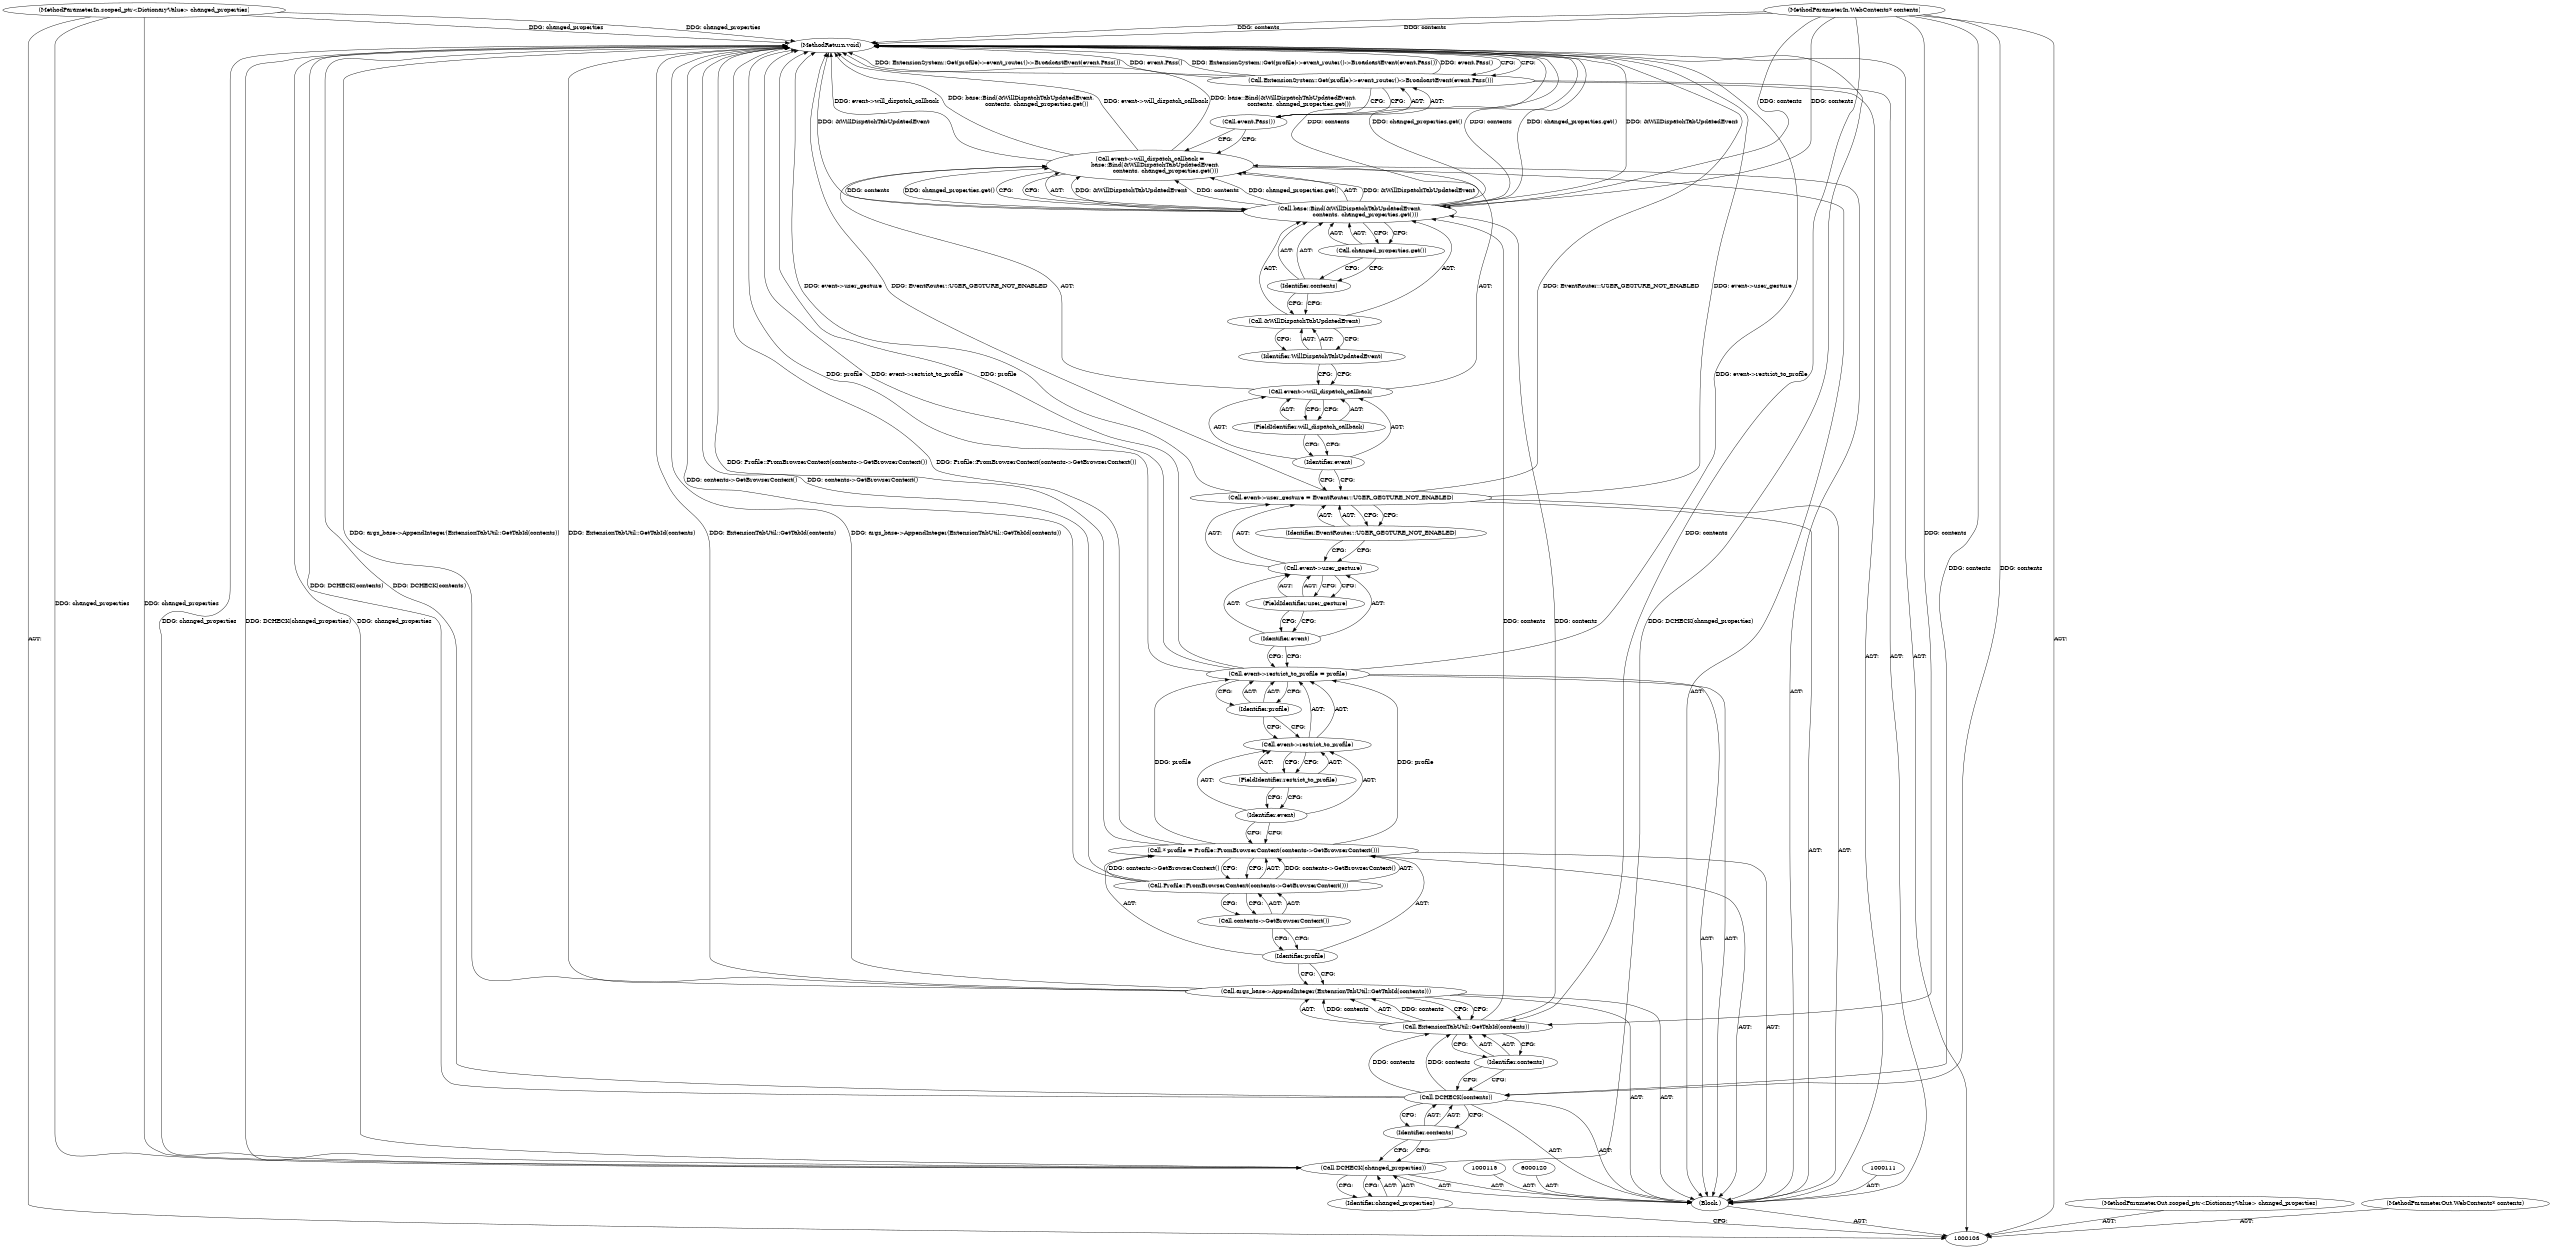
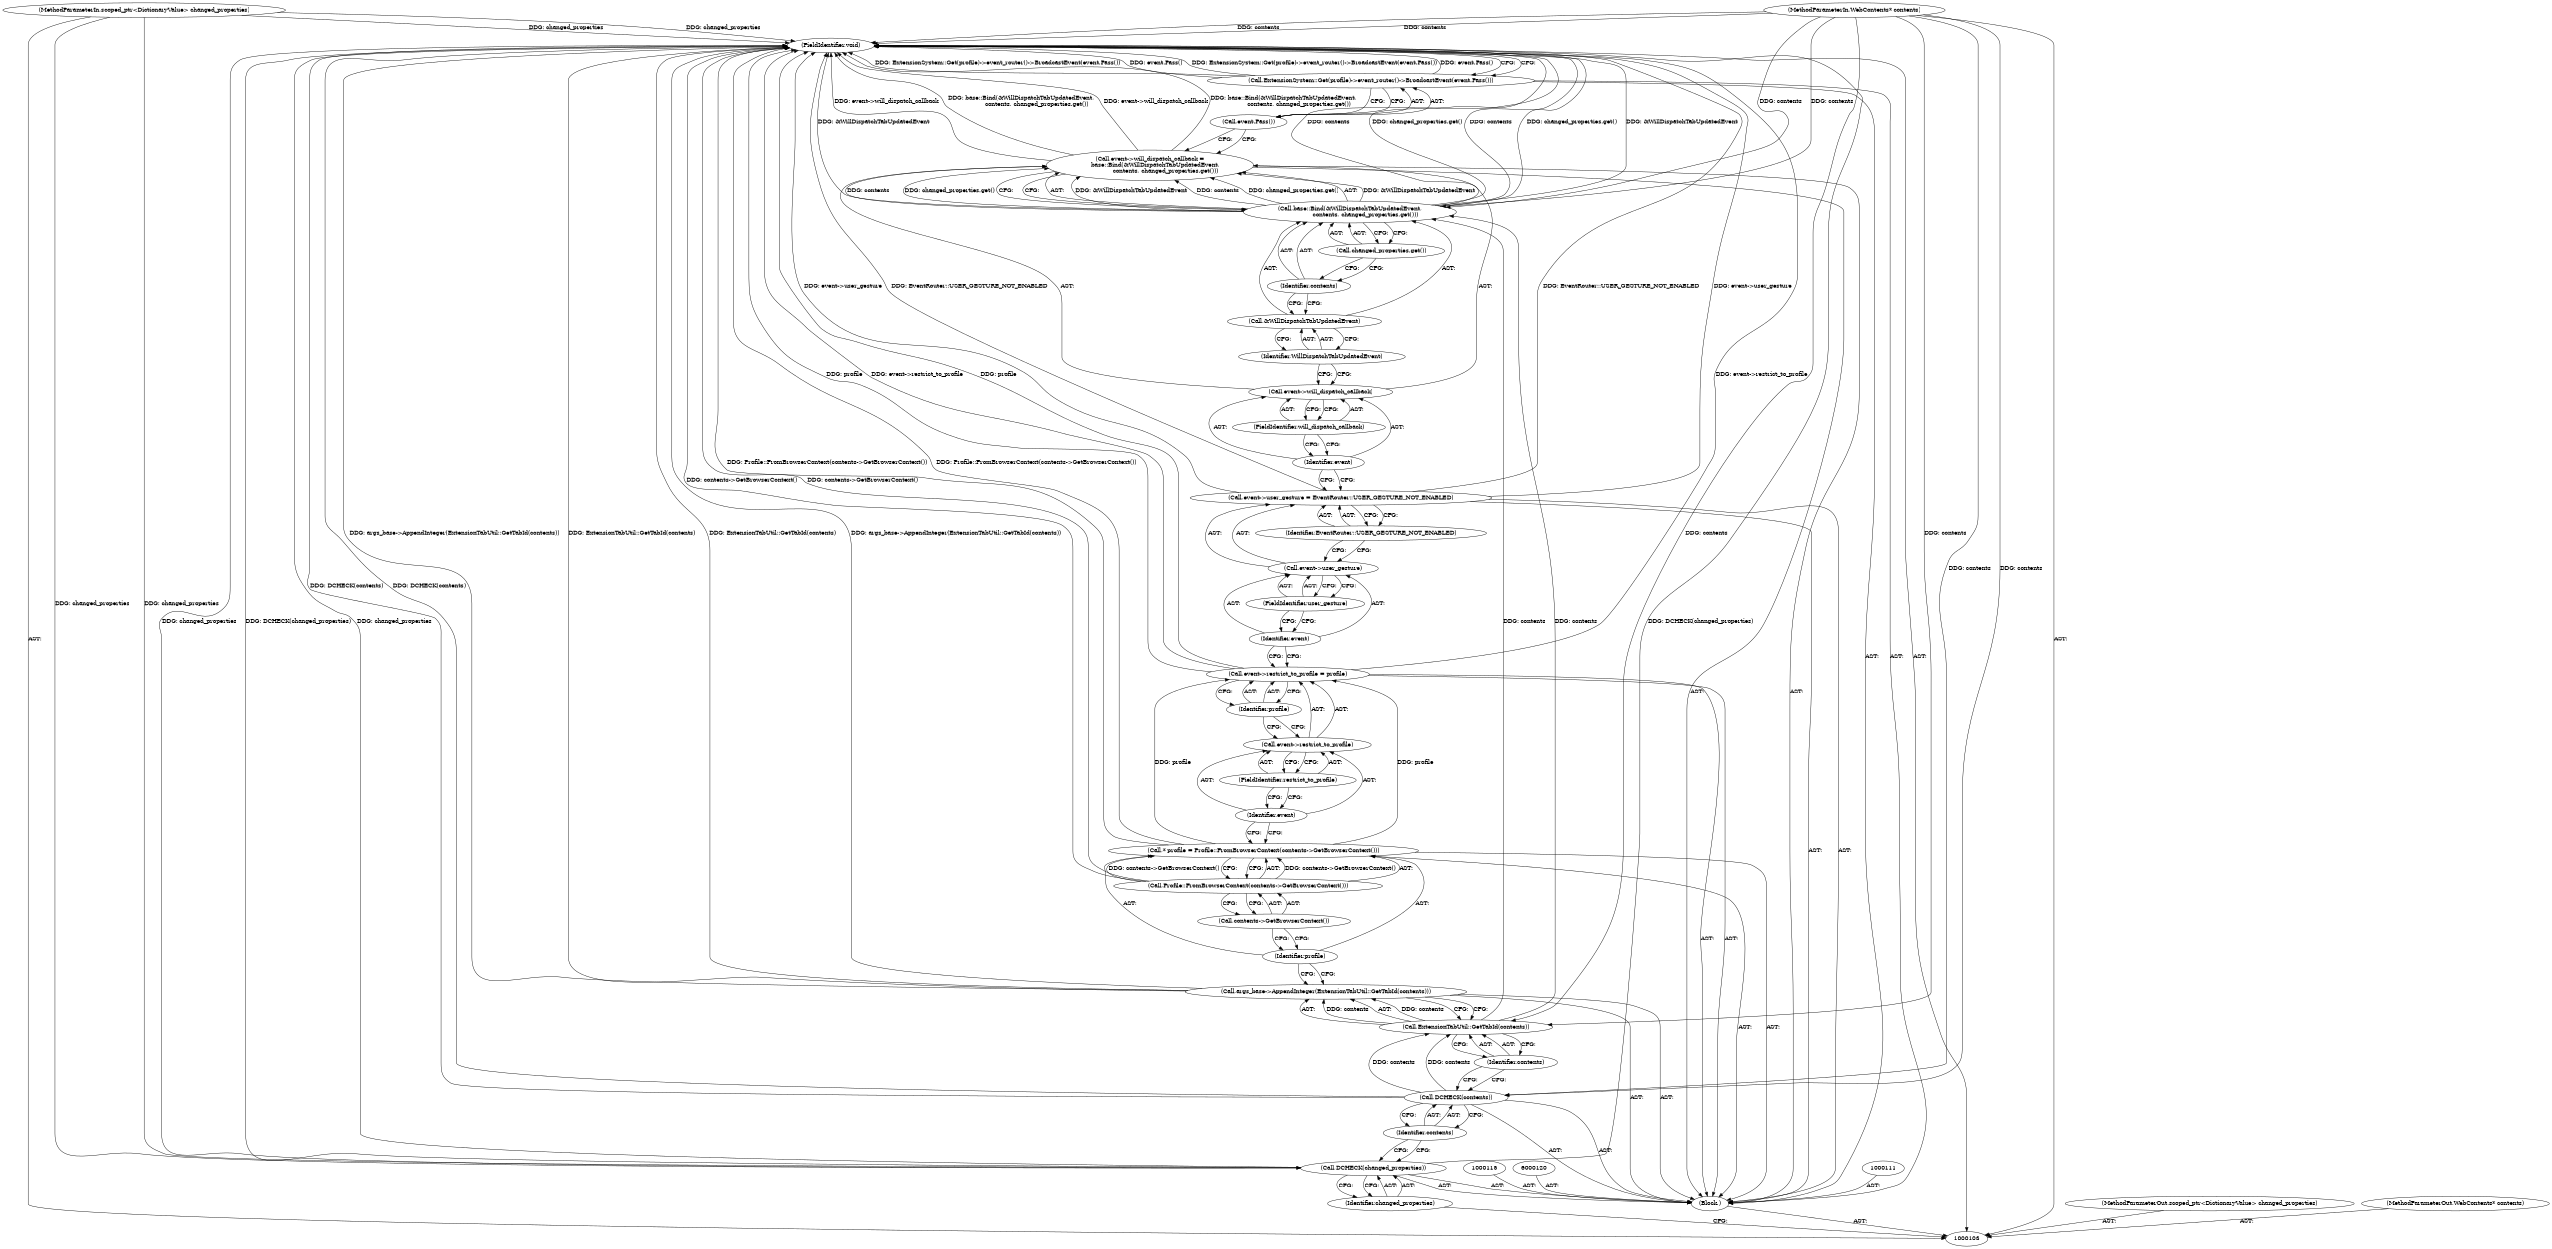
(831, 45) -> (831, 45)
